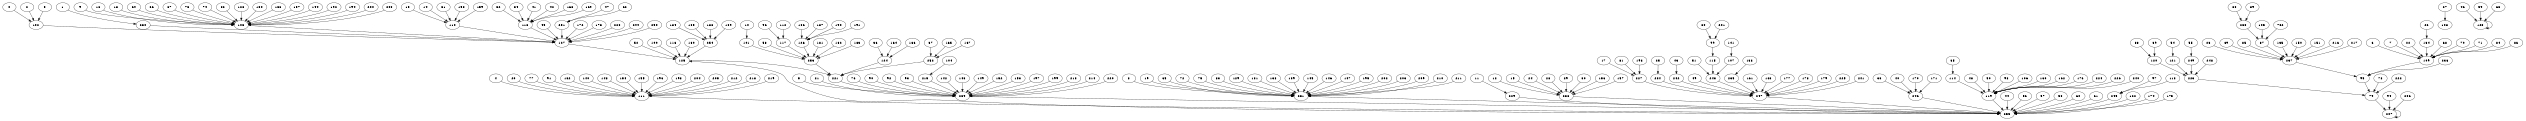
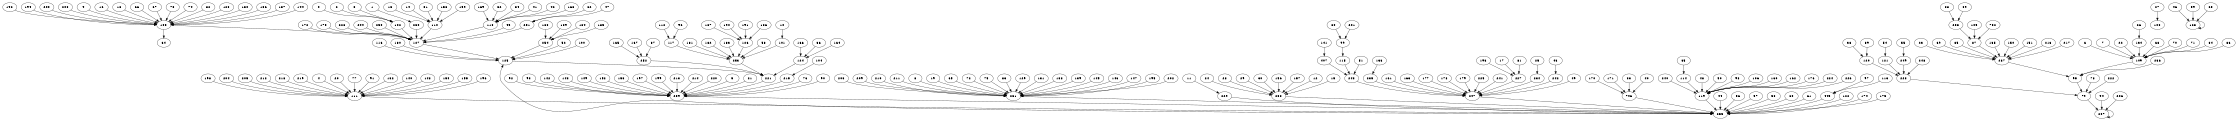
(185, 20) -> (164, 33)
(1731, 61) -> (1324, 61)
(1916, 96) -> (1629, 96)
(2114, 96) -> (1828, 96)
